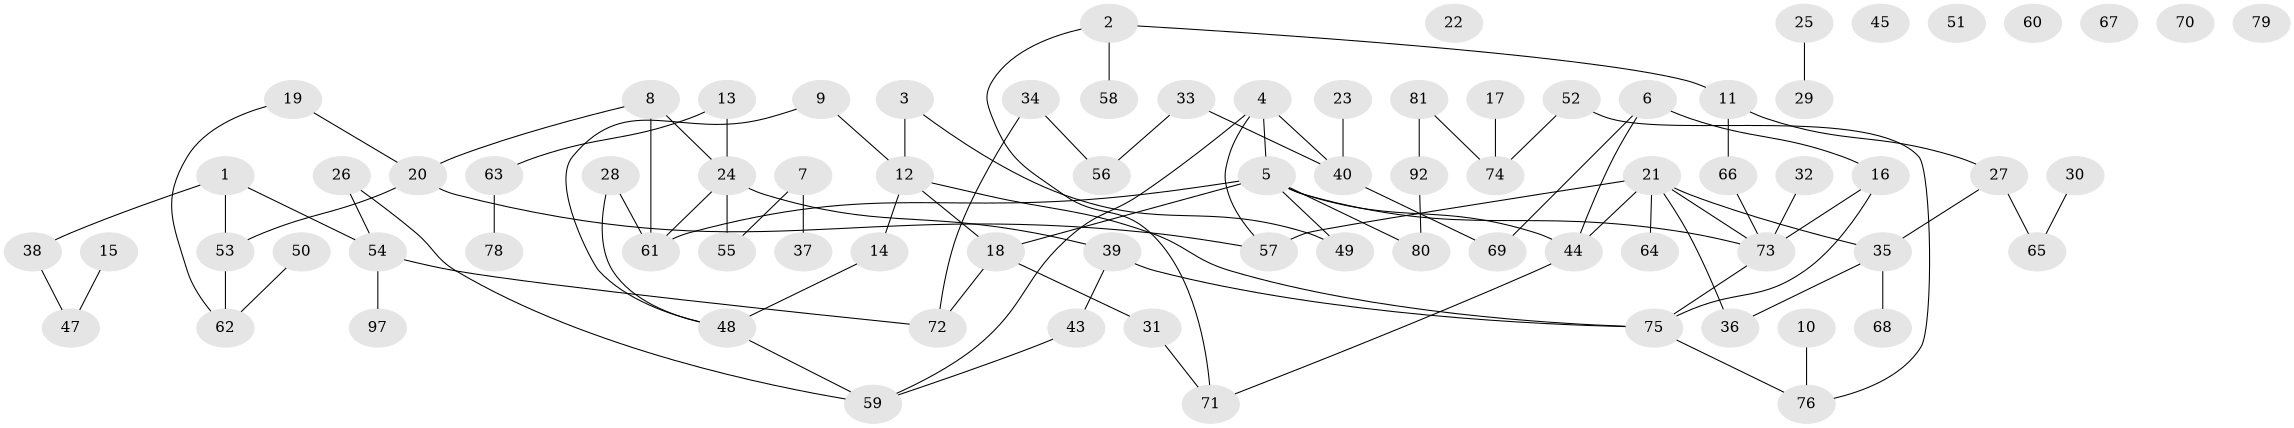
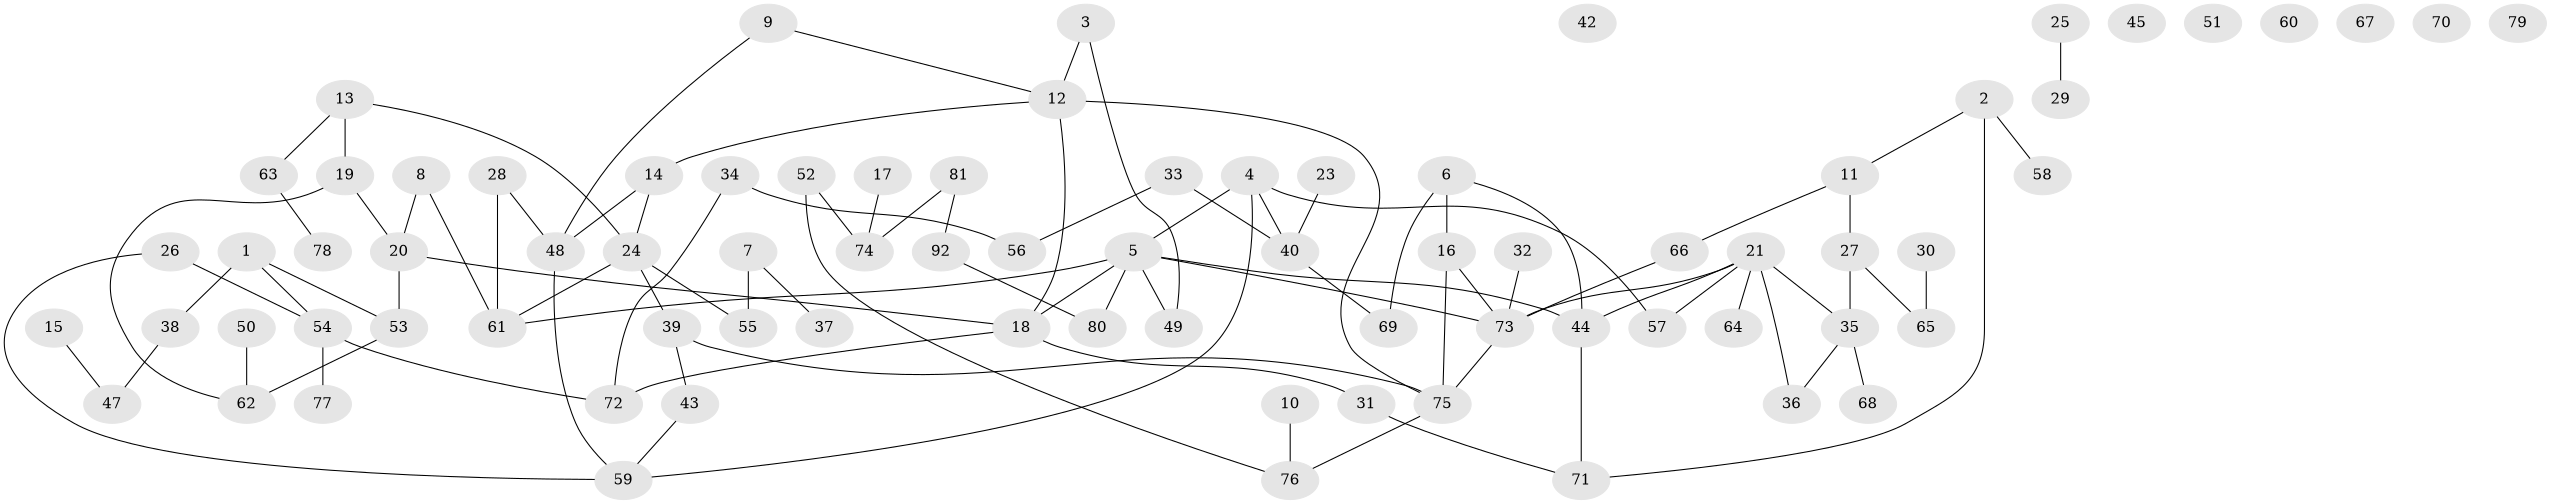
(1454, 23) -> (1588, 23)
(689, 137) -> (643, 214)
none -> (345, 138)
(839, 229) -> (710, 293)
(378, 328) -> (323, 404)
